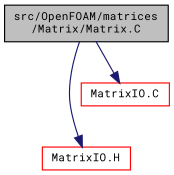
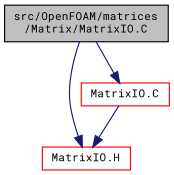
(86, 23) -> (86, 23)
none -> (109, 122)
